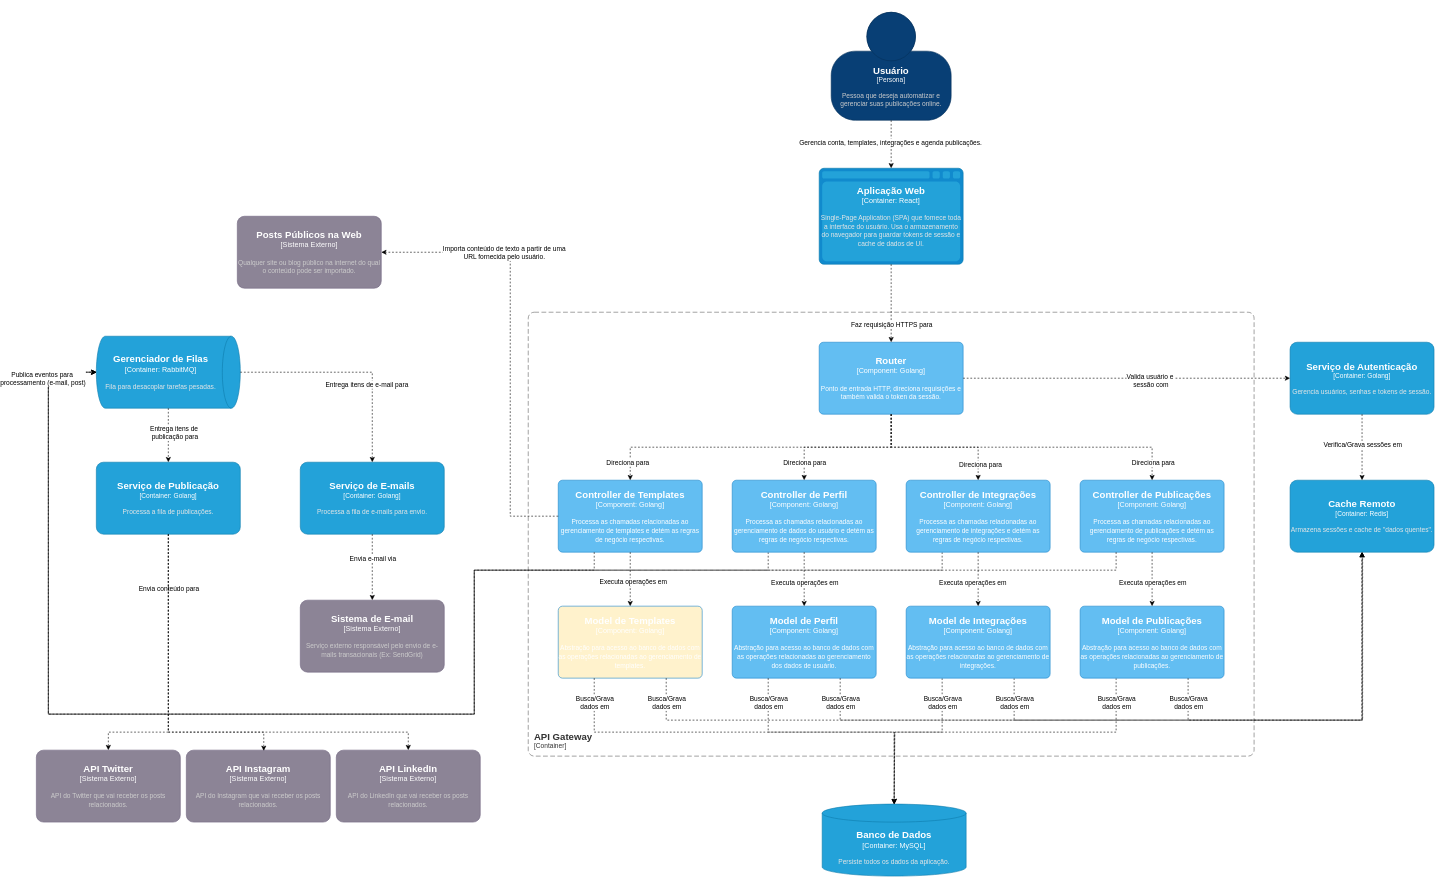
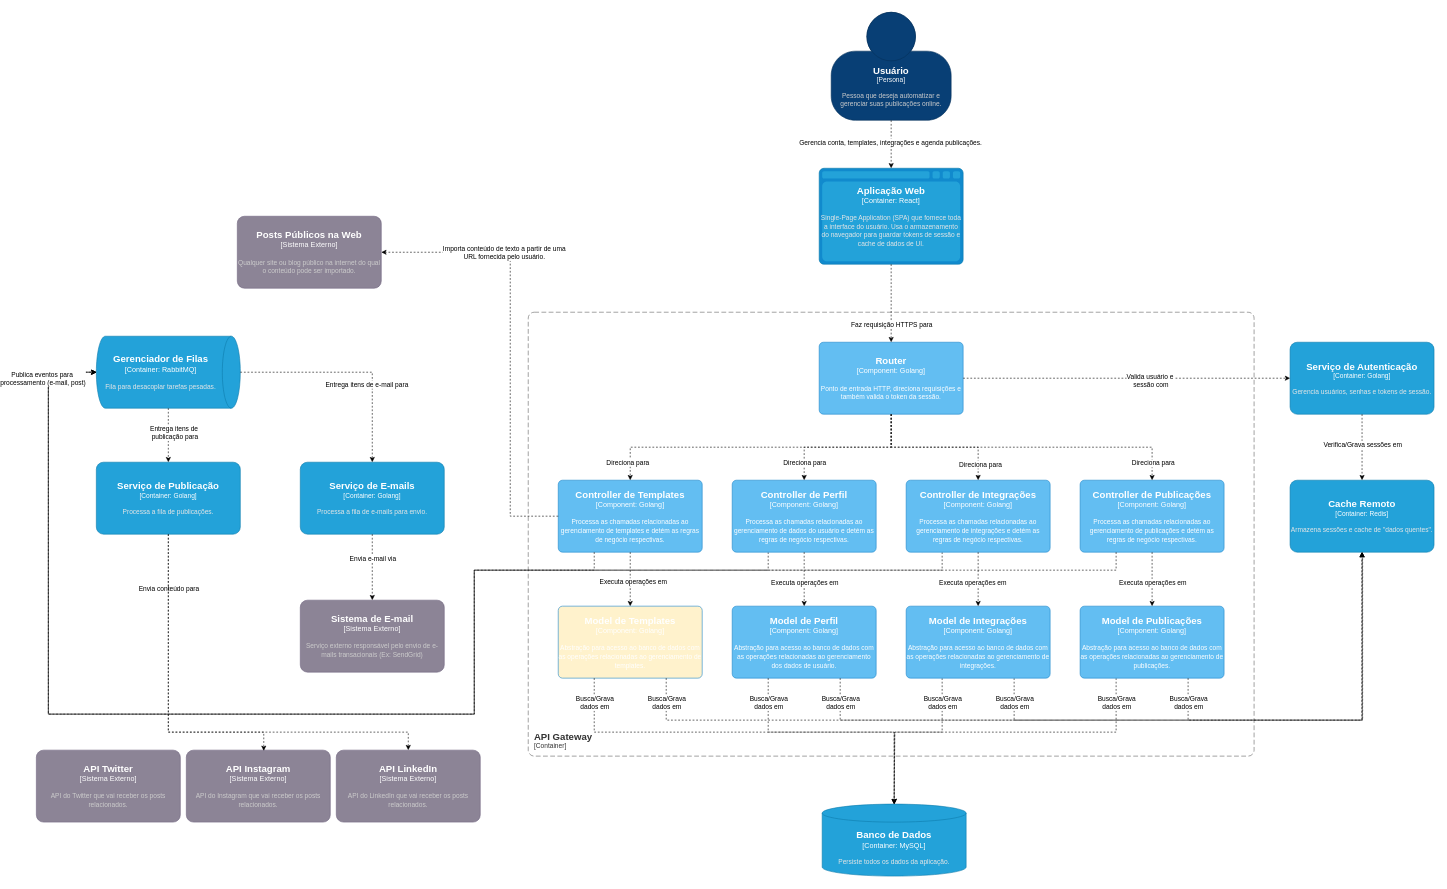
(108, 744) -> none
